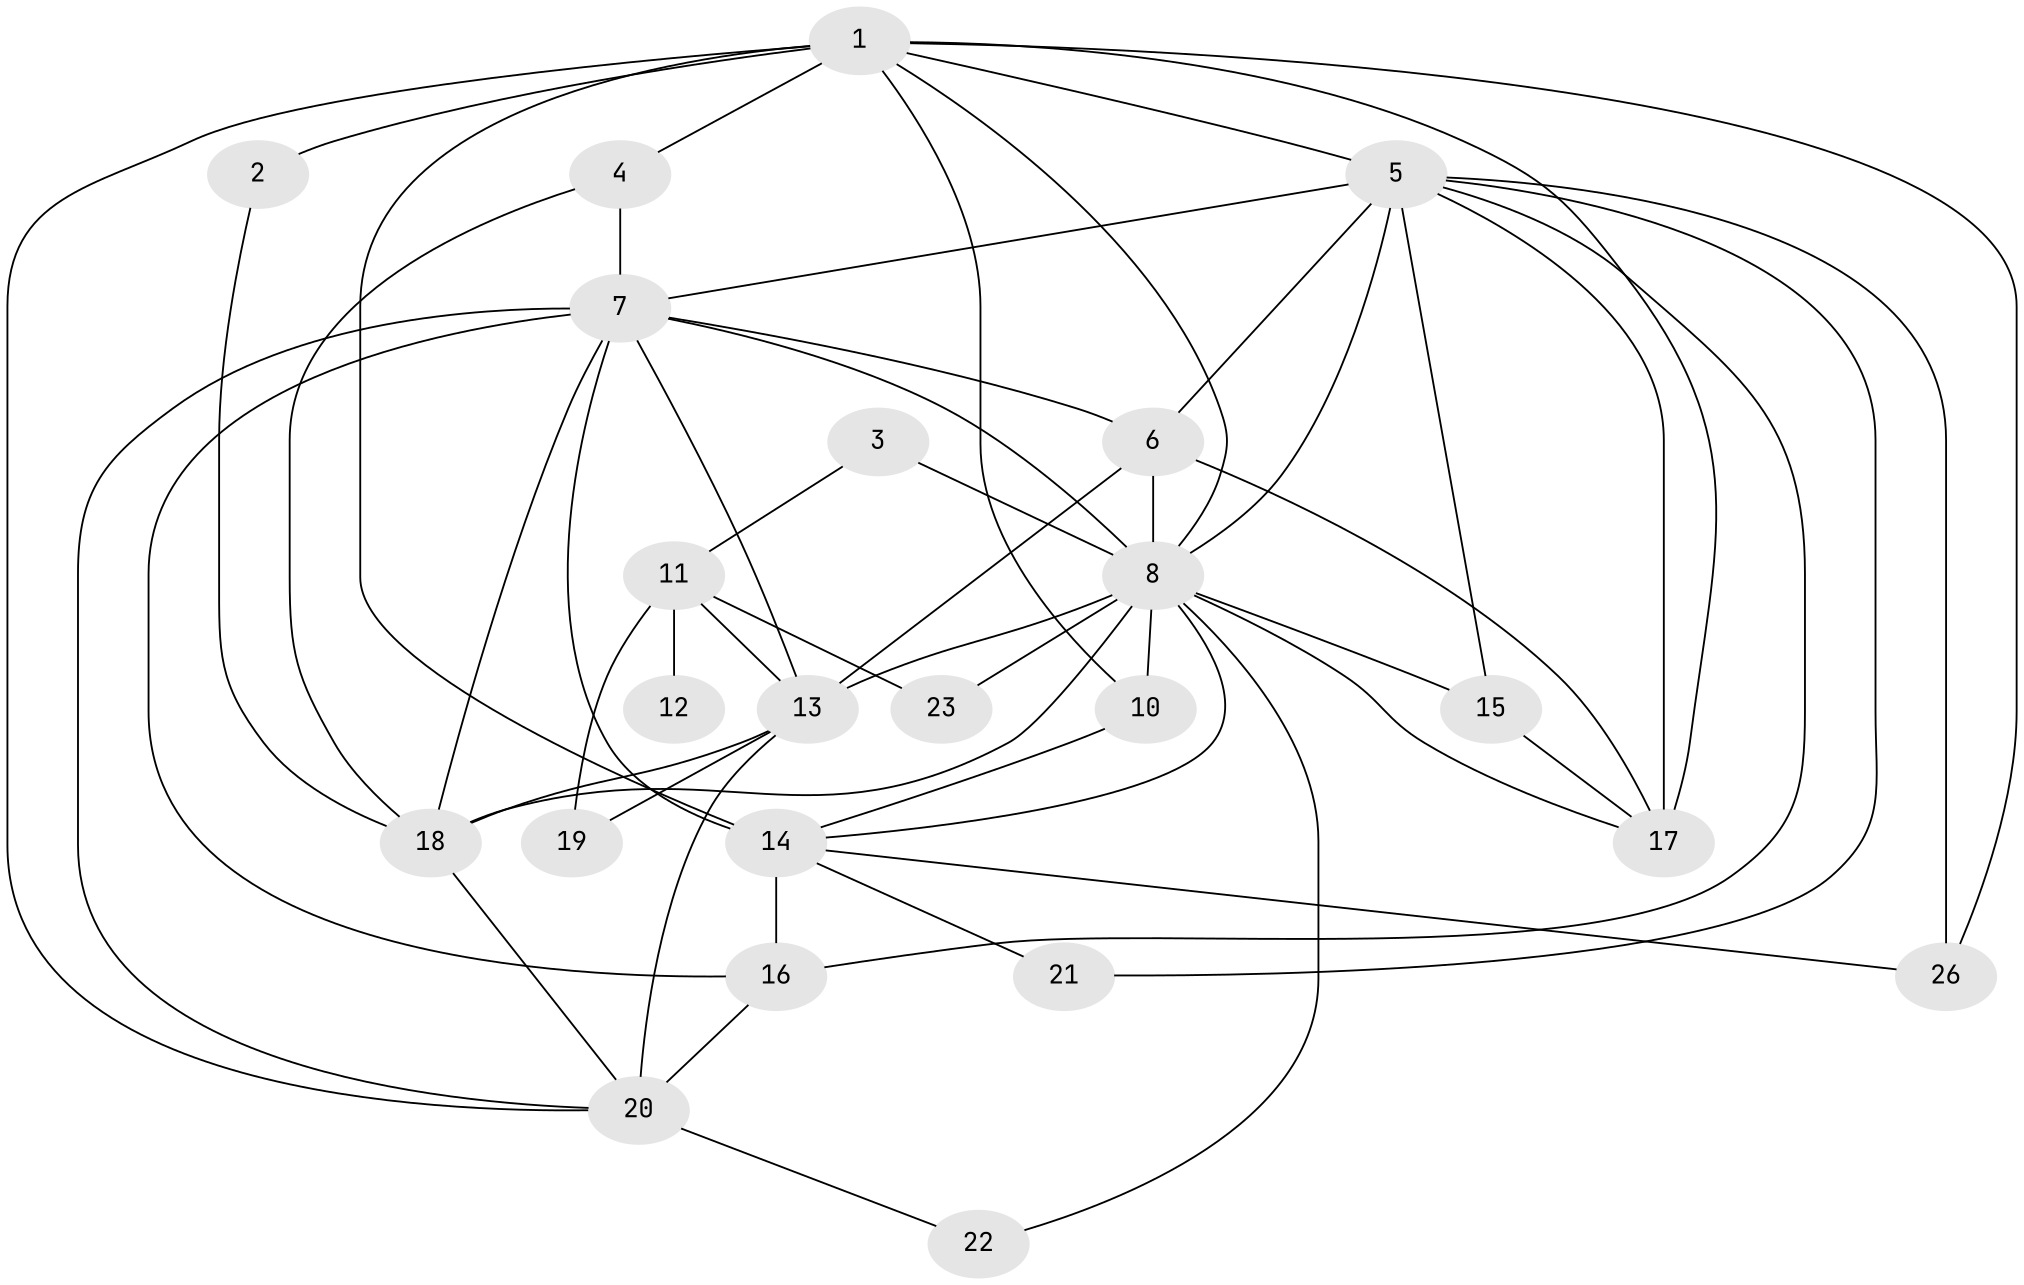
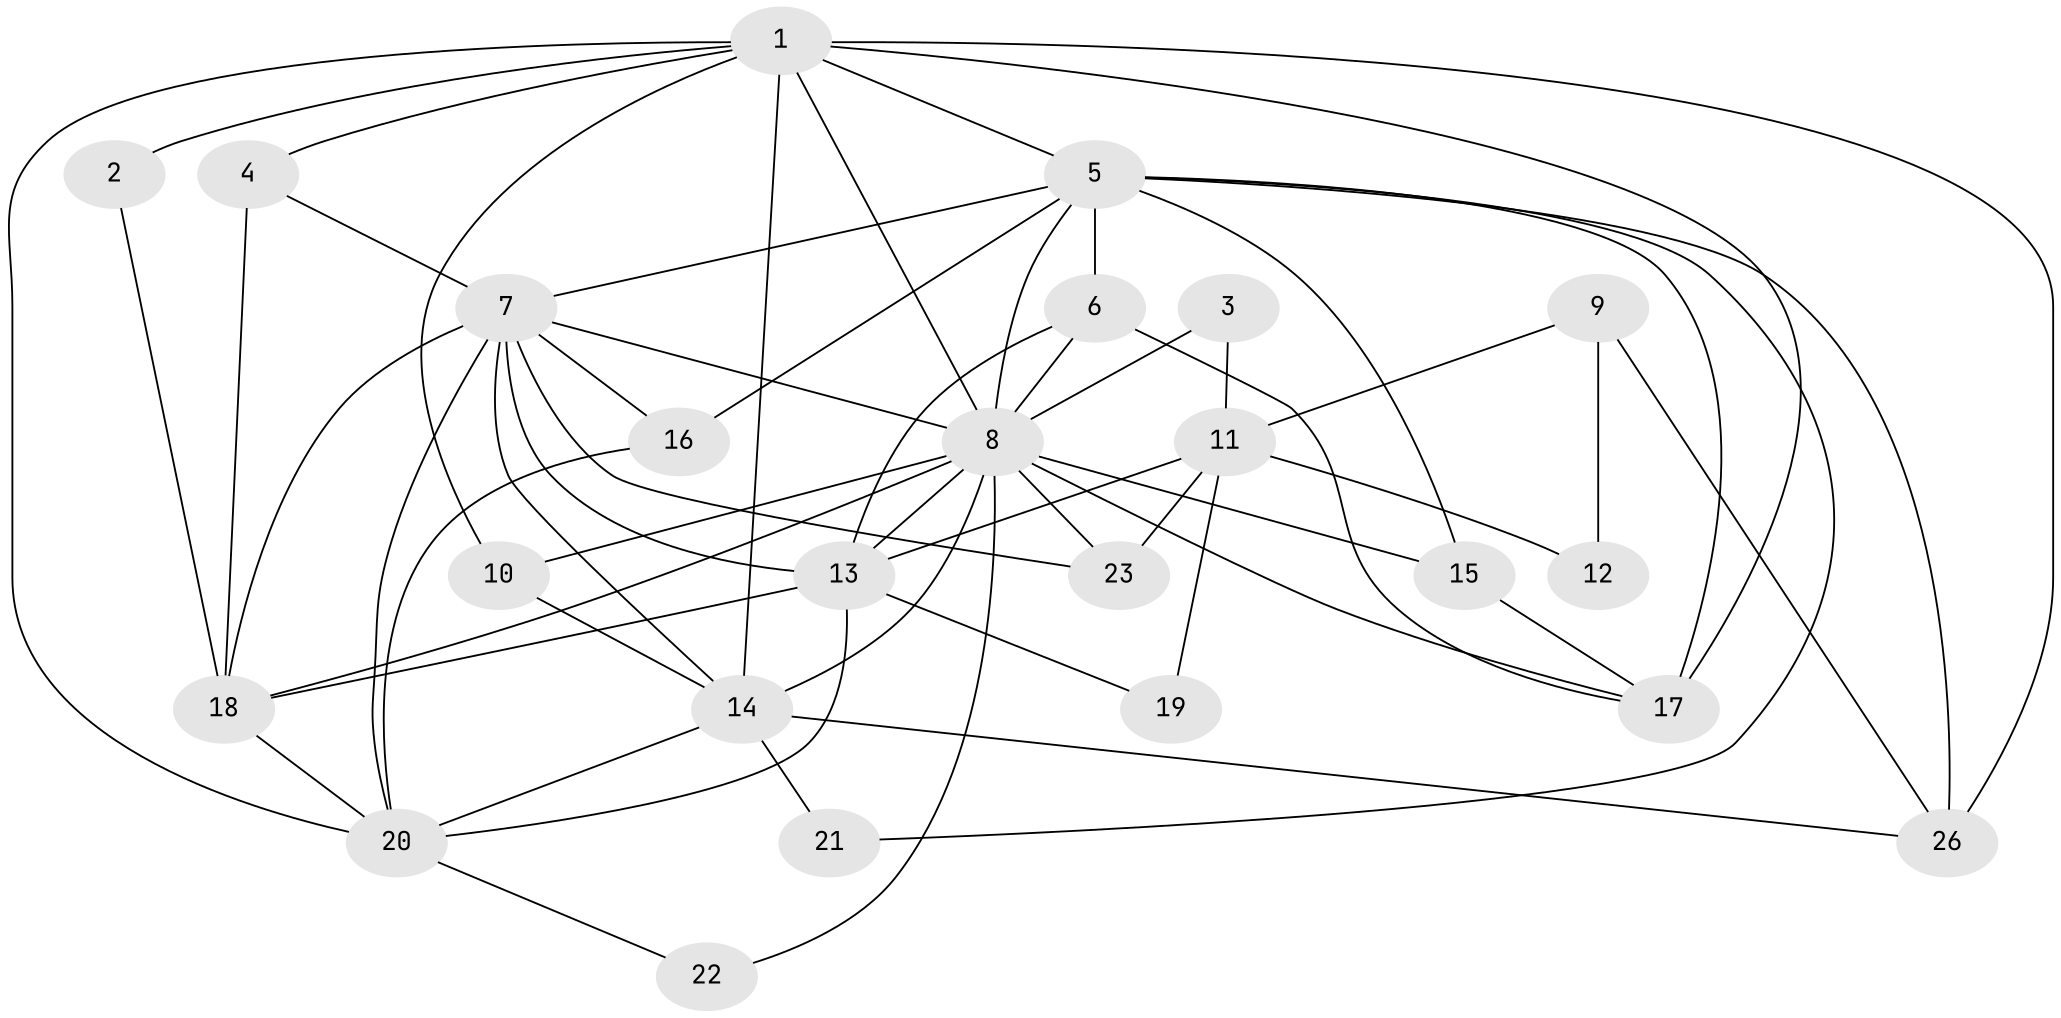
none -> (1598, 308)
(893, 361) -> (773, 517)
(776, 910) -> (569, 776)
